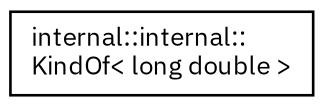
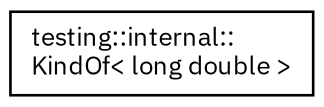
(162, 53) -> (162, 53)
